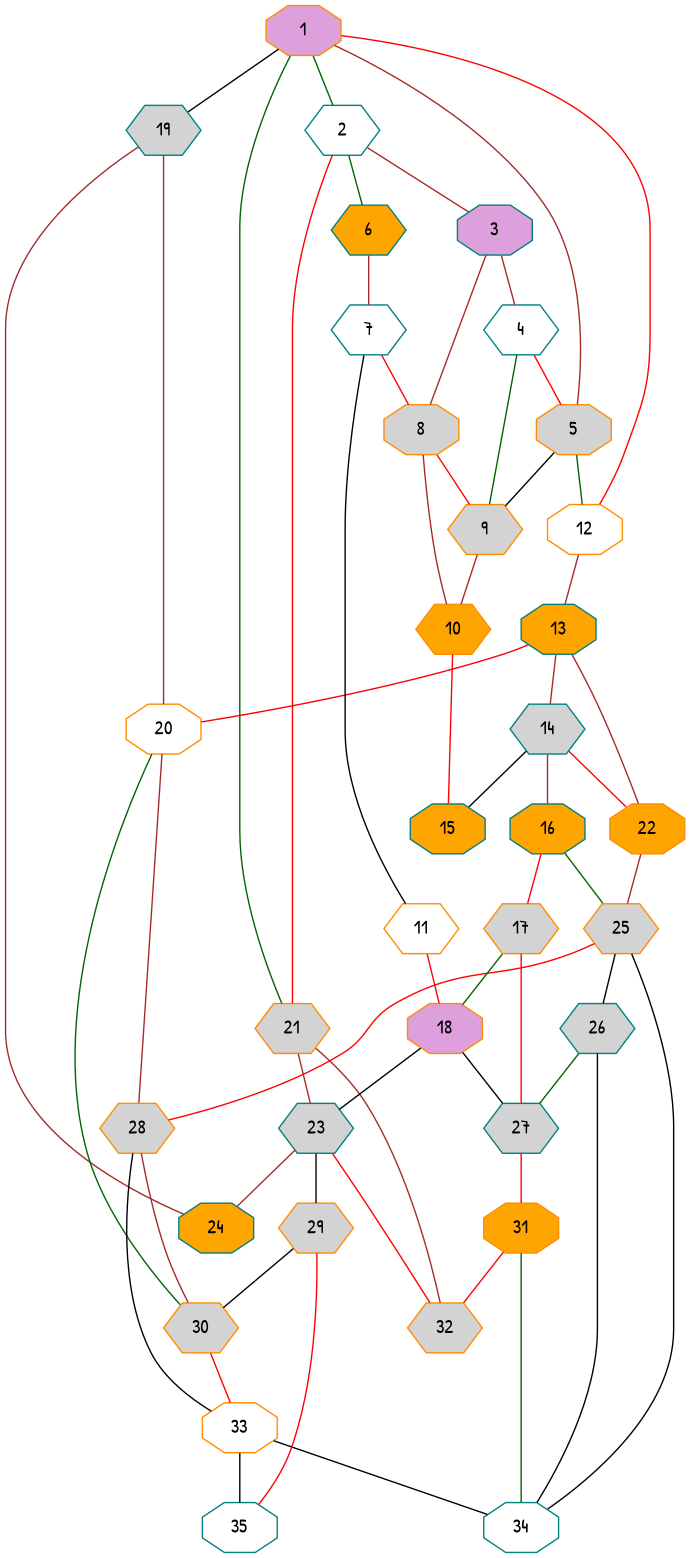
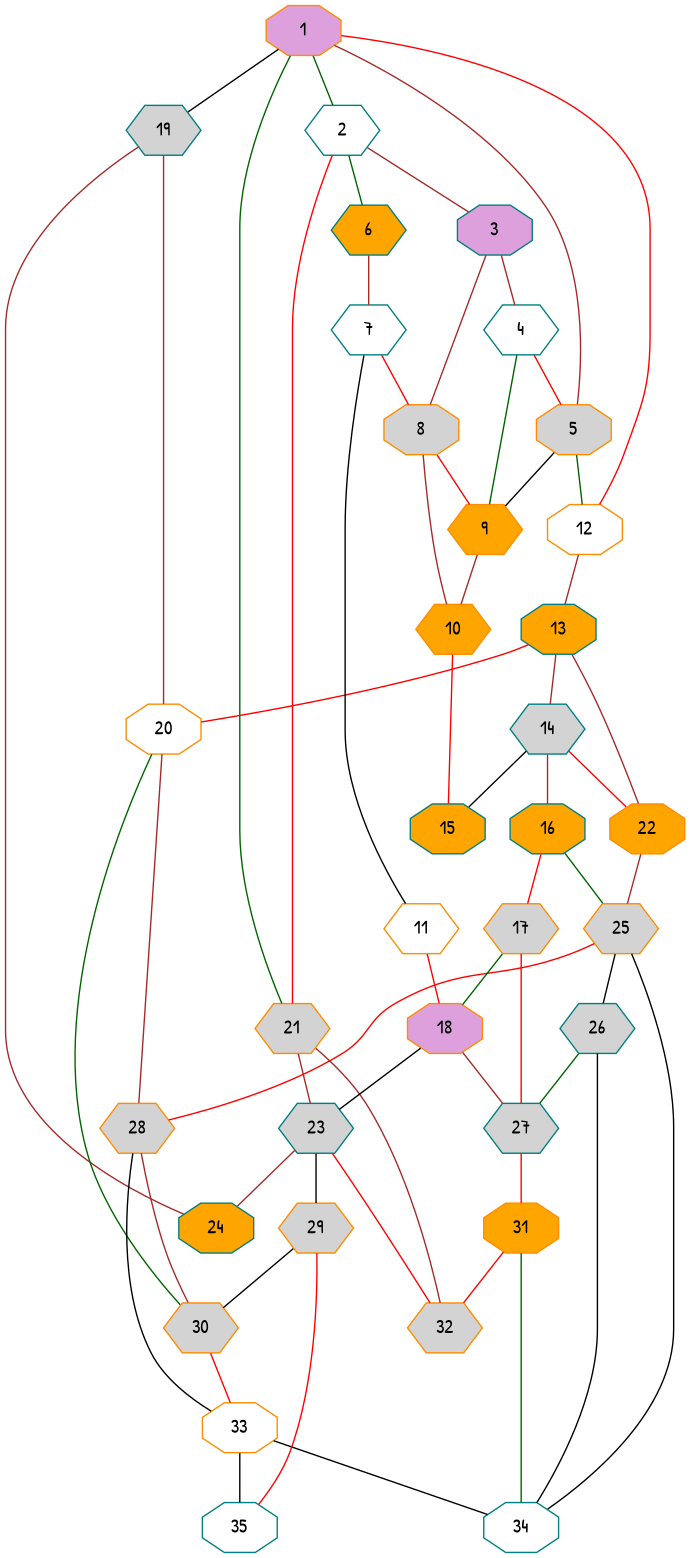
(485, 529) -> (485, 529)
(483, 1078) -> (483, 1078)
